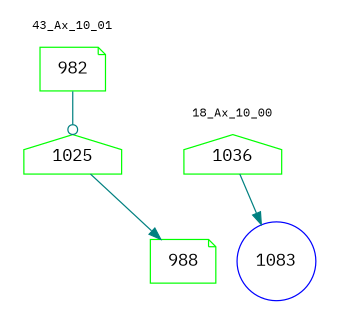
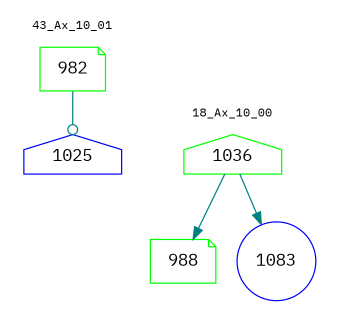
(73, 156) -> (73, 156)
(121, 202) -> (212, 201)
